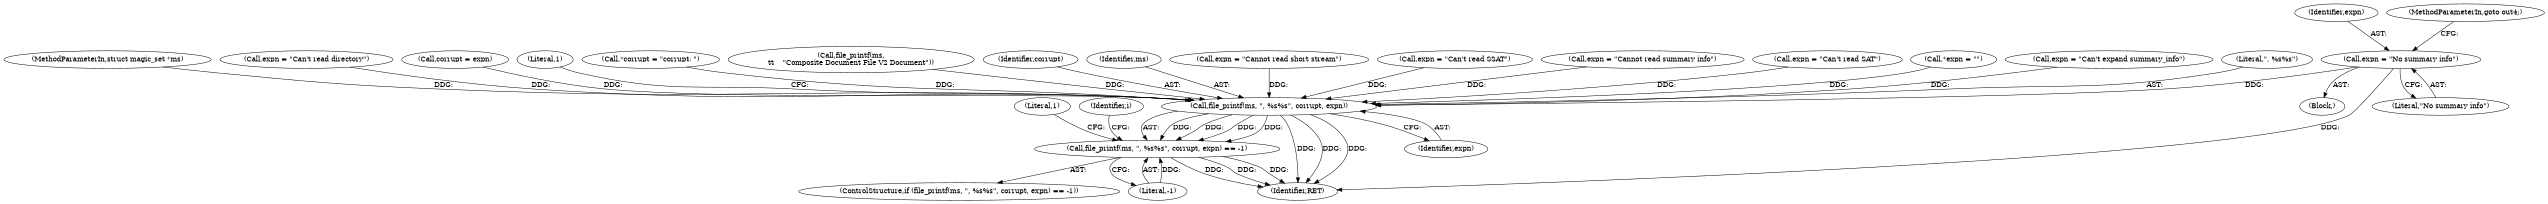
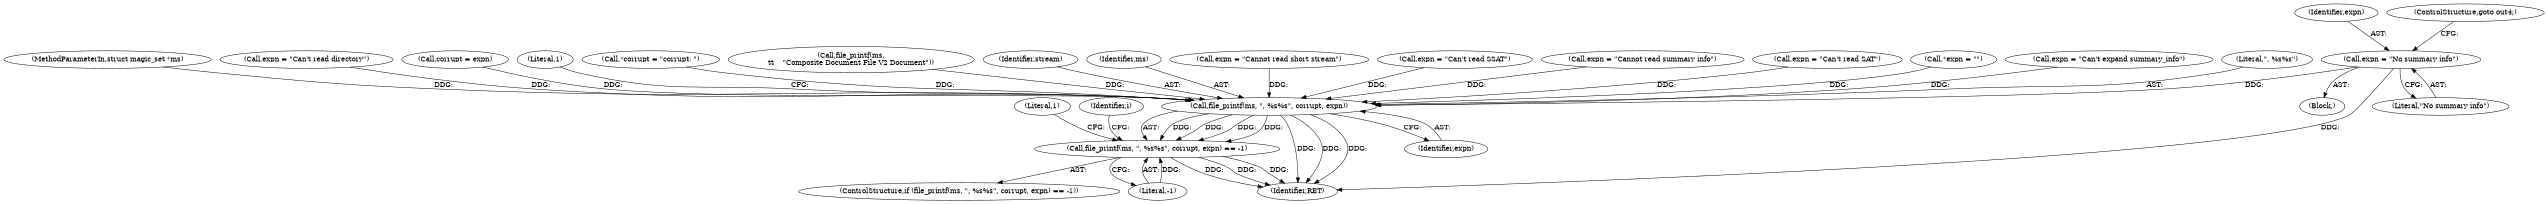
(2465, 13) -> (2465, 13)
(1031, 60) -> (1031, 60)
